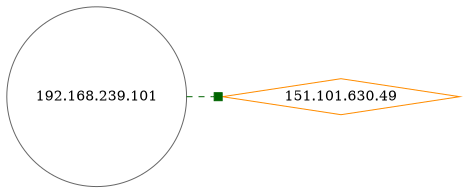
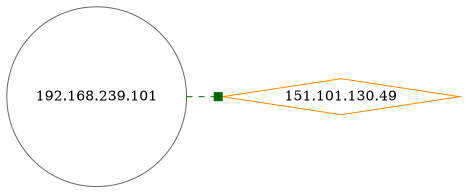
(341, 97) -> (341, 97)
